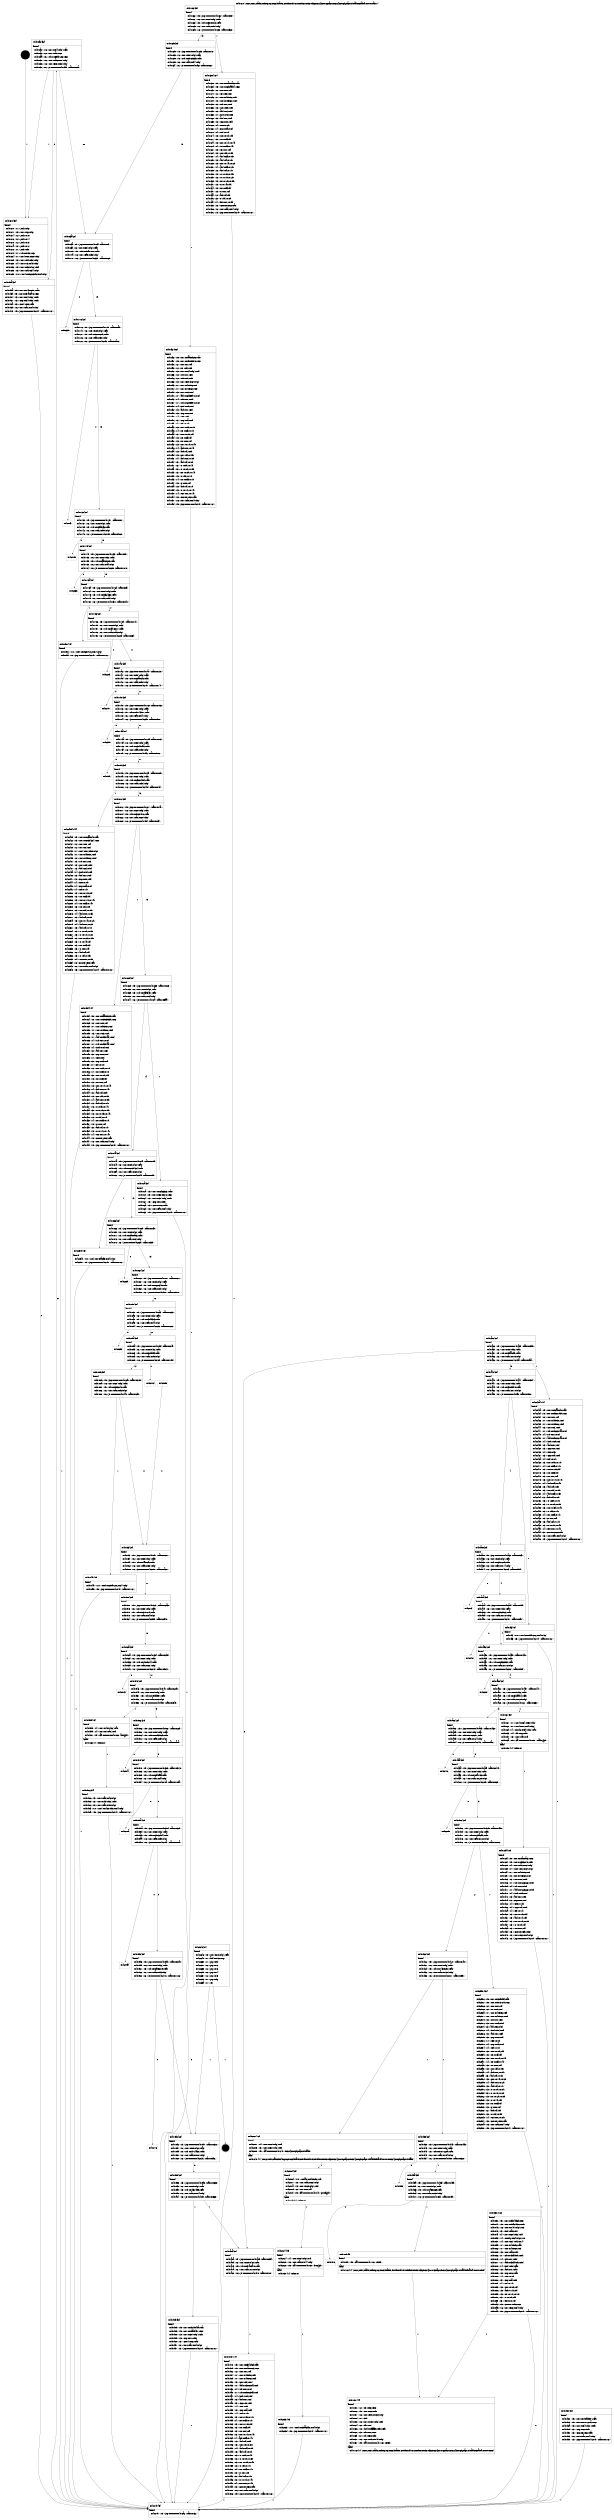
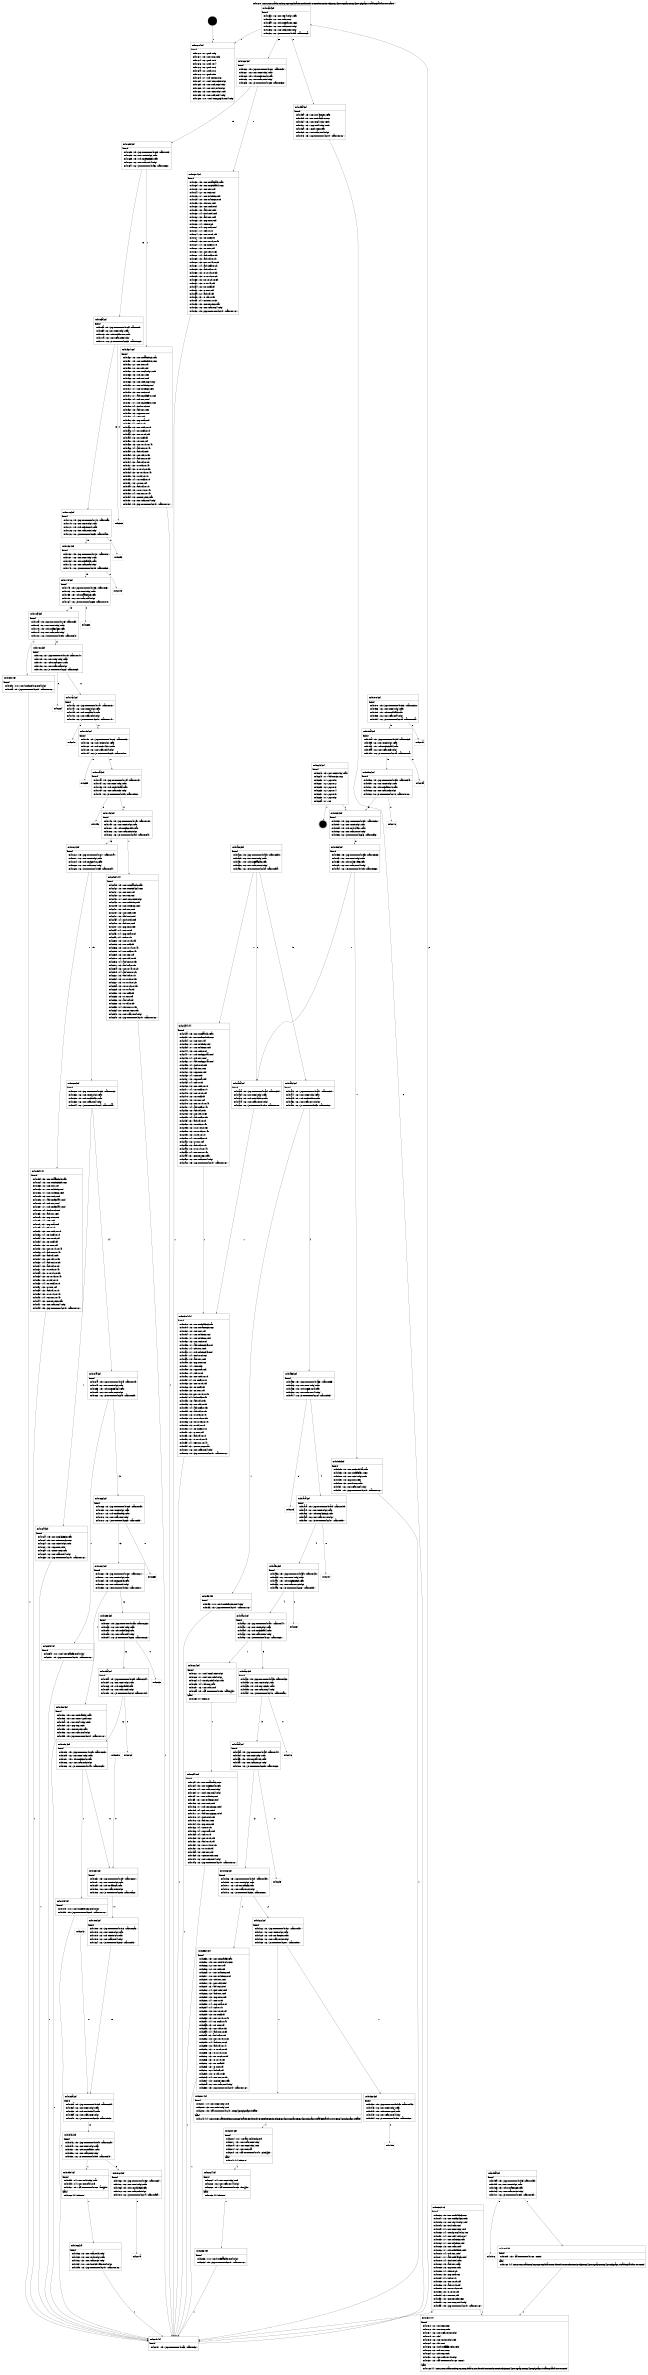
(72, 152) -> (273, 47)
none -> (94, 1646)
(127, 1680) -> (84, 2014)
(157, 1751) -> none
(437, 2167) -> none
(557, 2198) -> (203, 1239)
